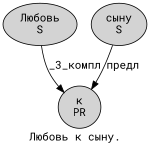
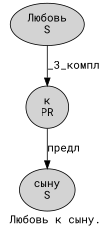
(105, 64) -> (47, 144)
